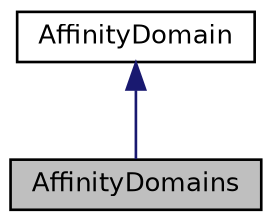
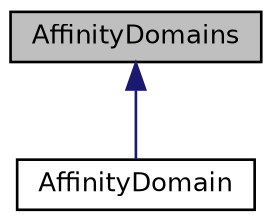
(136, 125) -> (136, 125)
